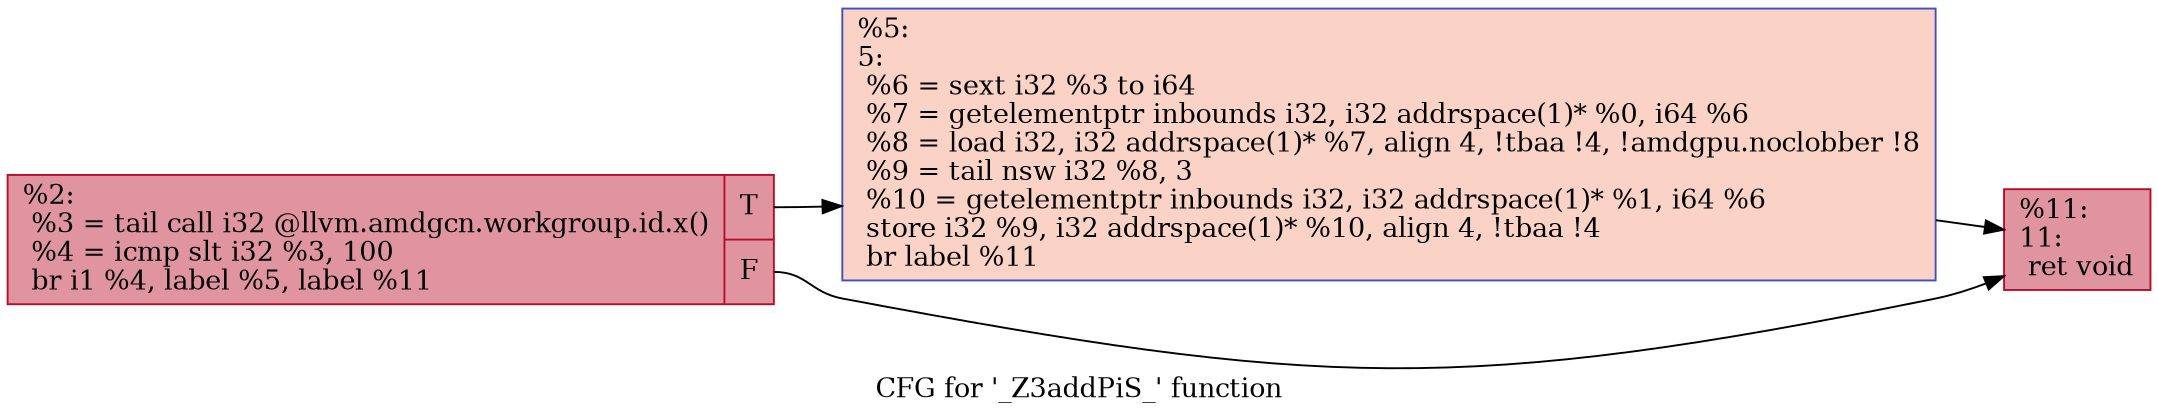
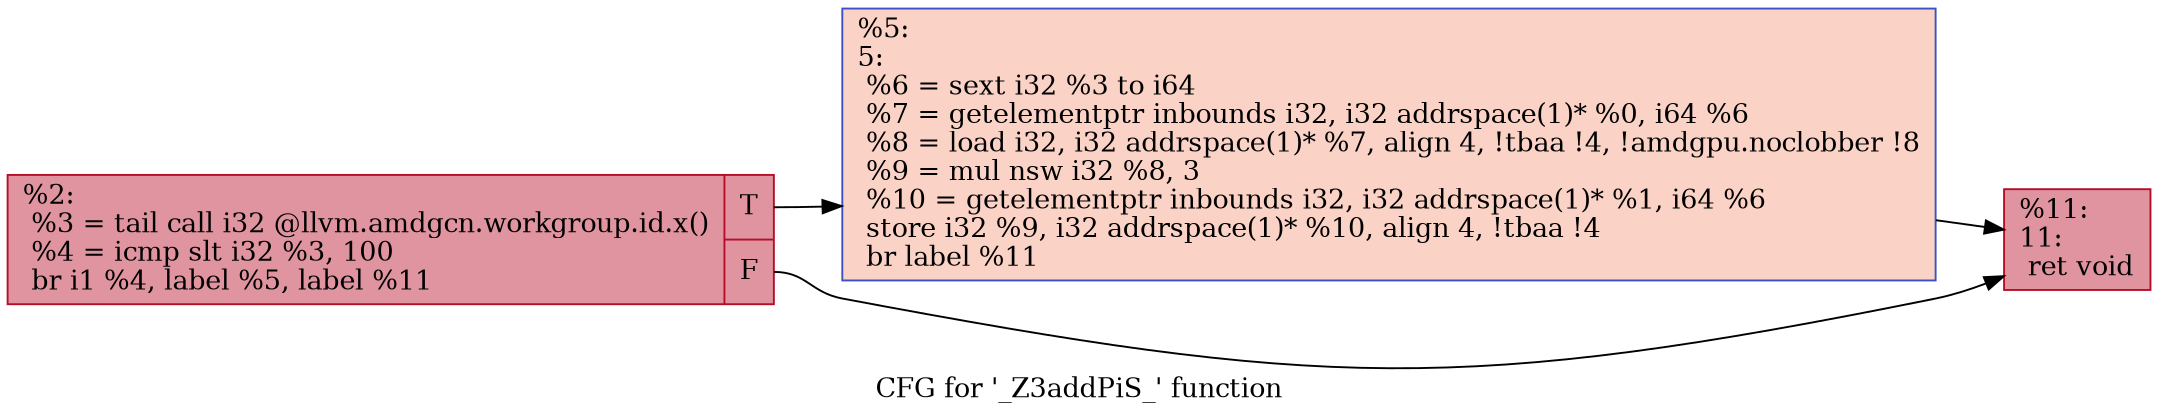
(1026, 172) -> (1030, 172)
